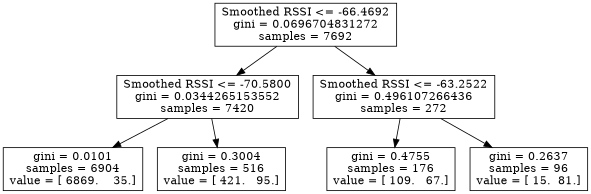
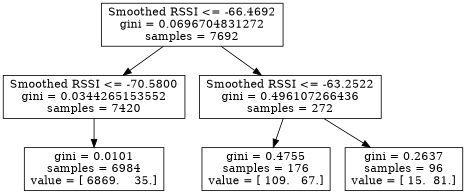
(73, 169) -> (94, 169)
(221, 169) -> none
